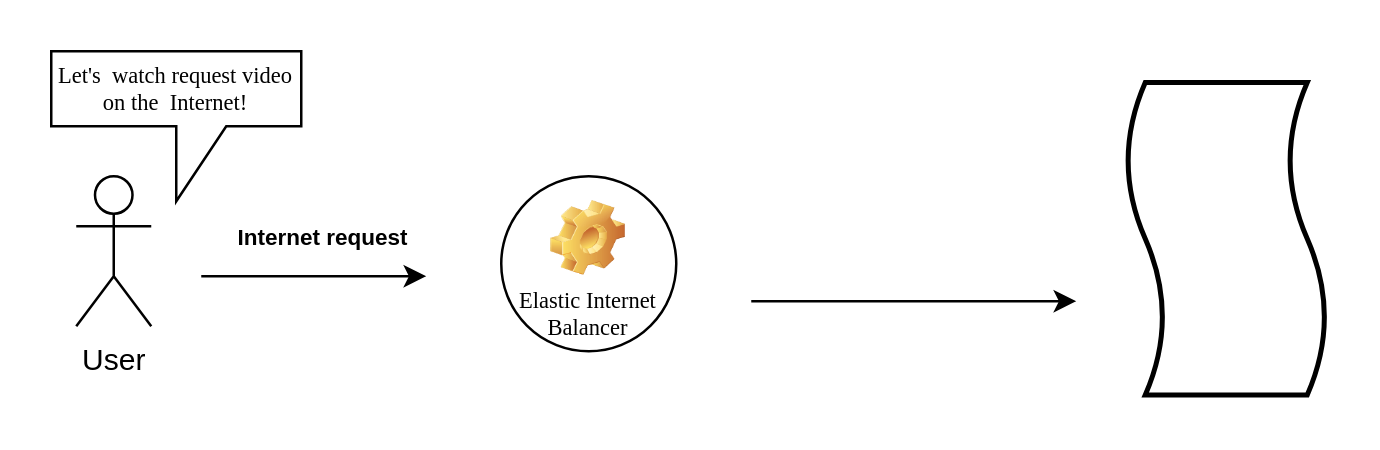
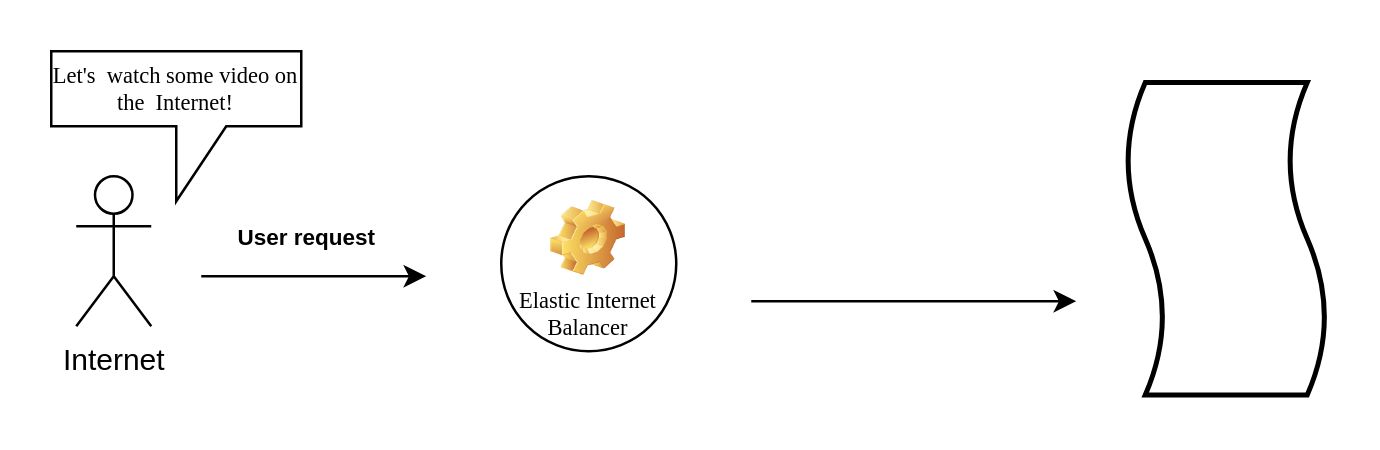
(176, 89) -> (176, 89)
(354, 187) -> (336, 169)
(115, 362) -> (115, 362)
